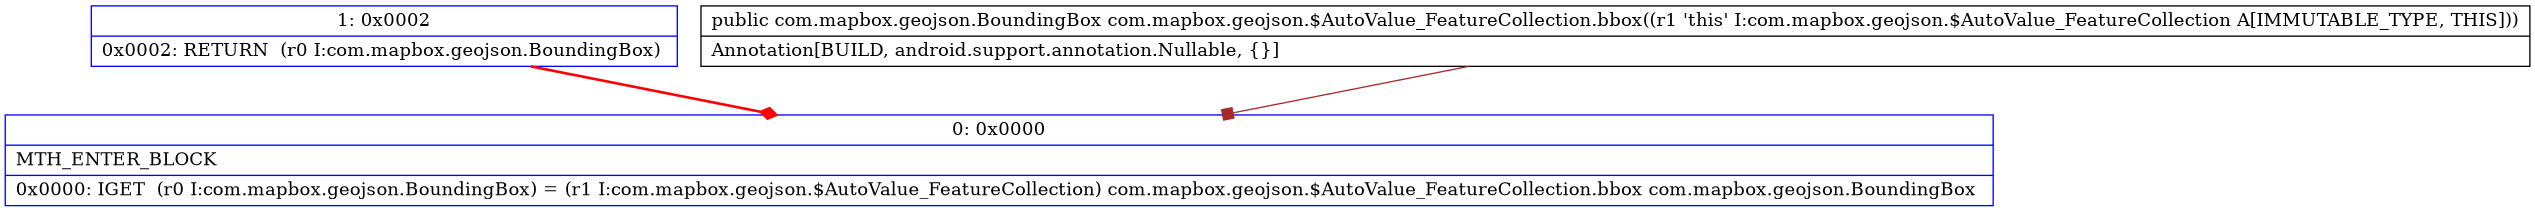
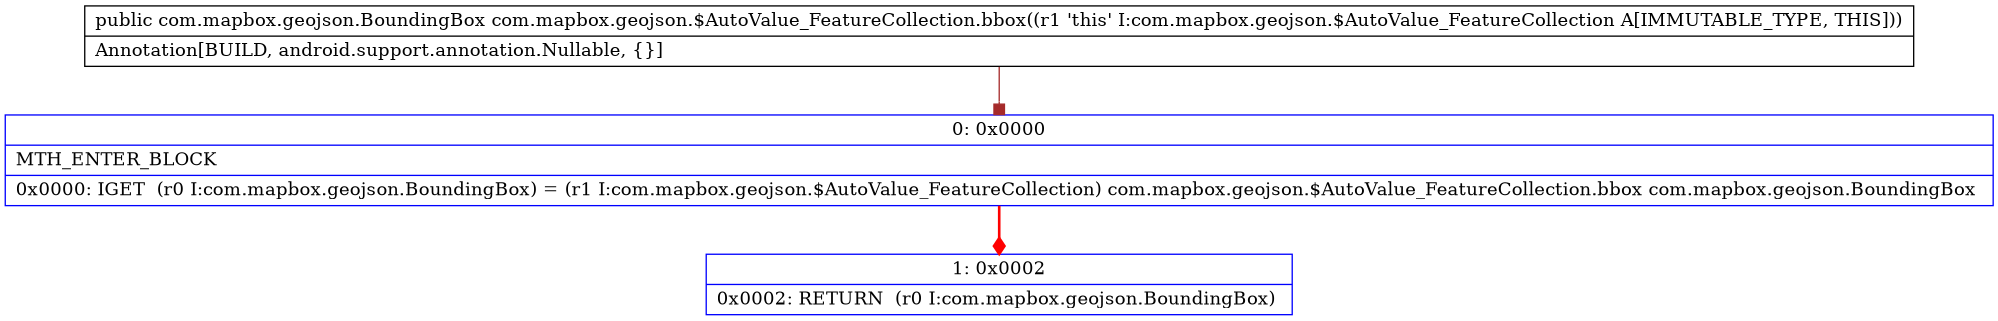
(646, 89) -> (999, 222)
